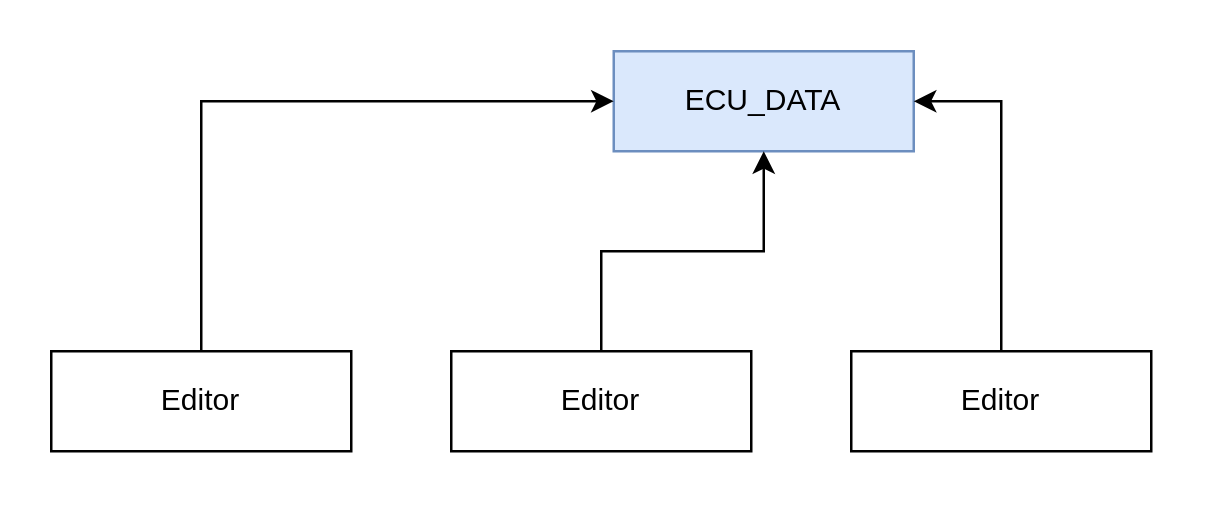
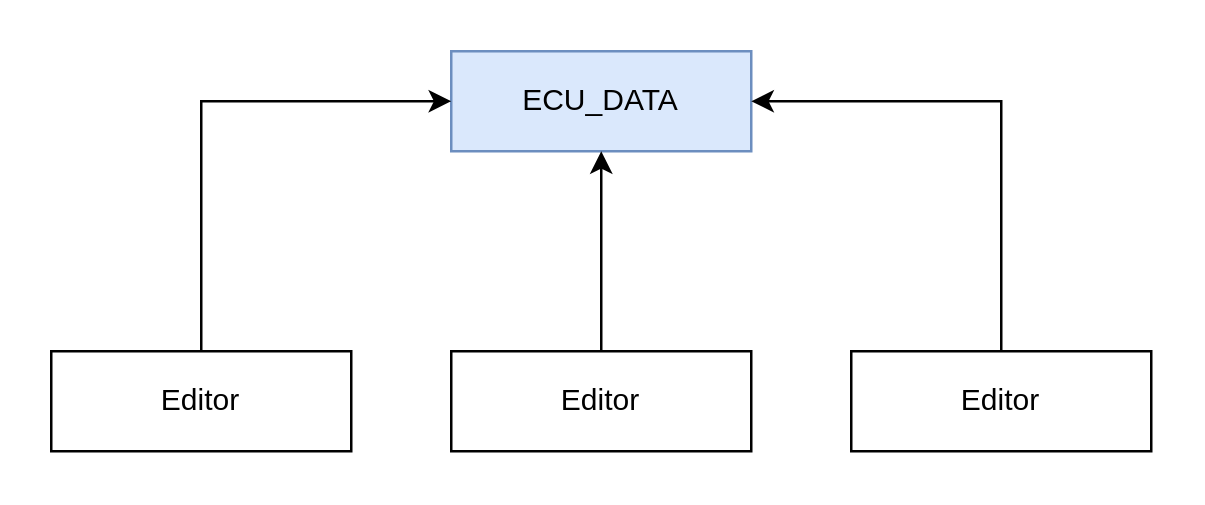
(764, 101) -> (601, 101)
